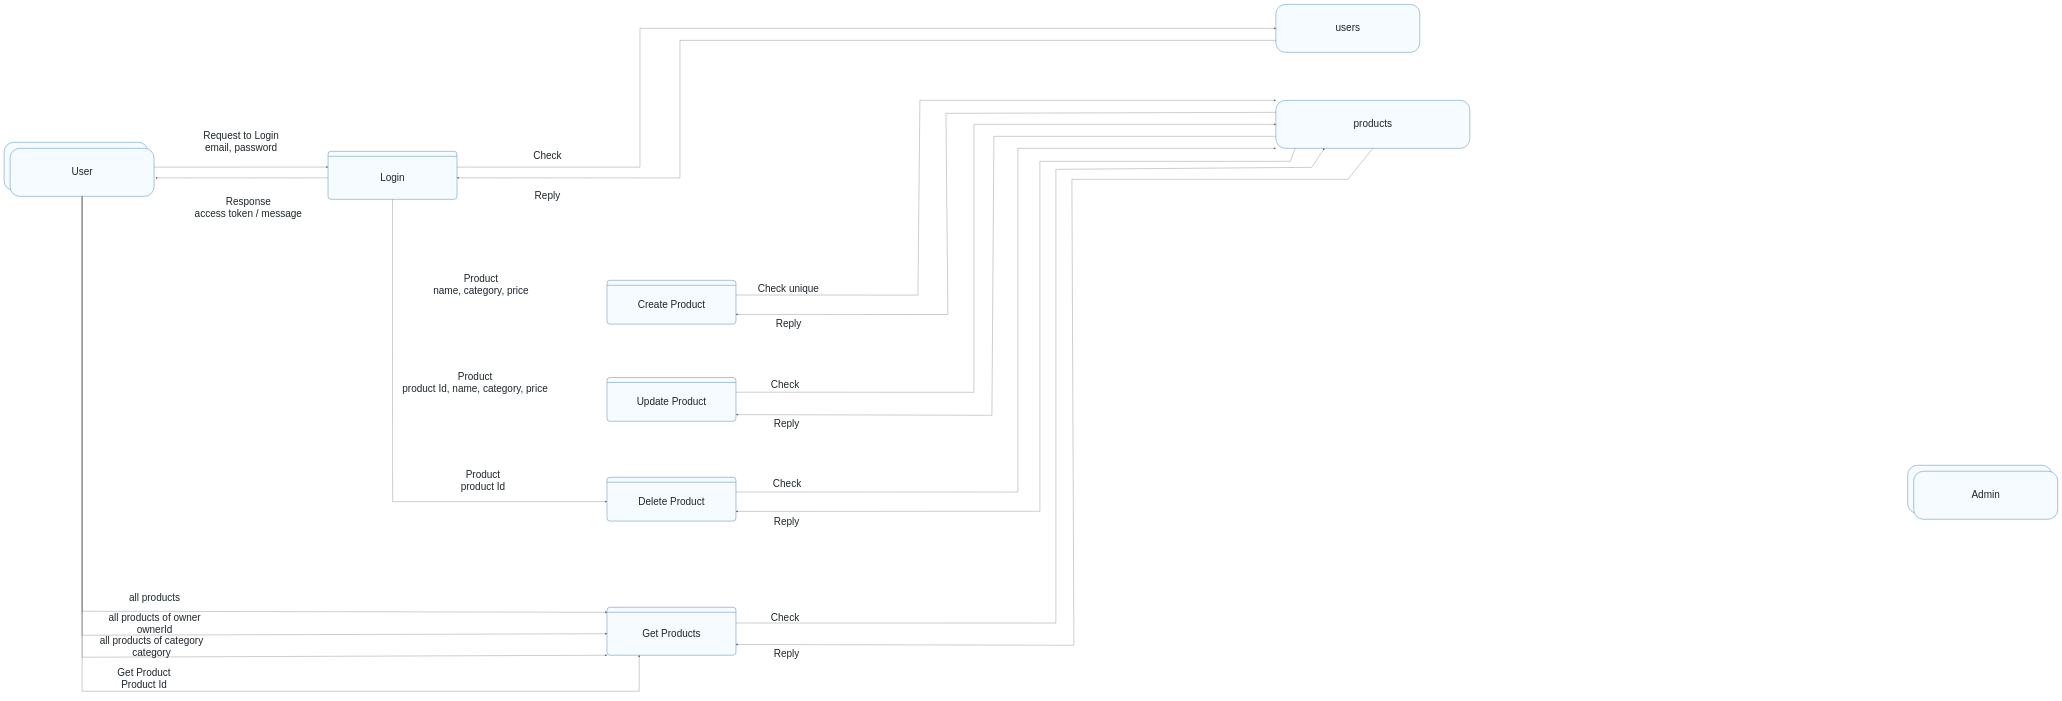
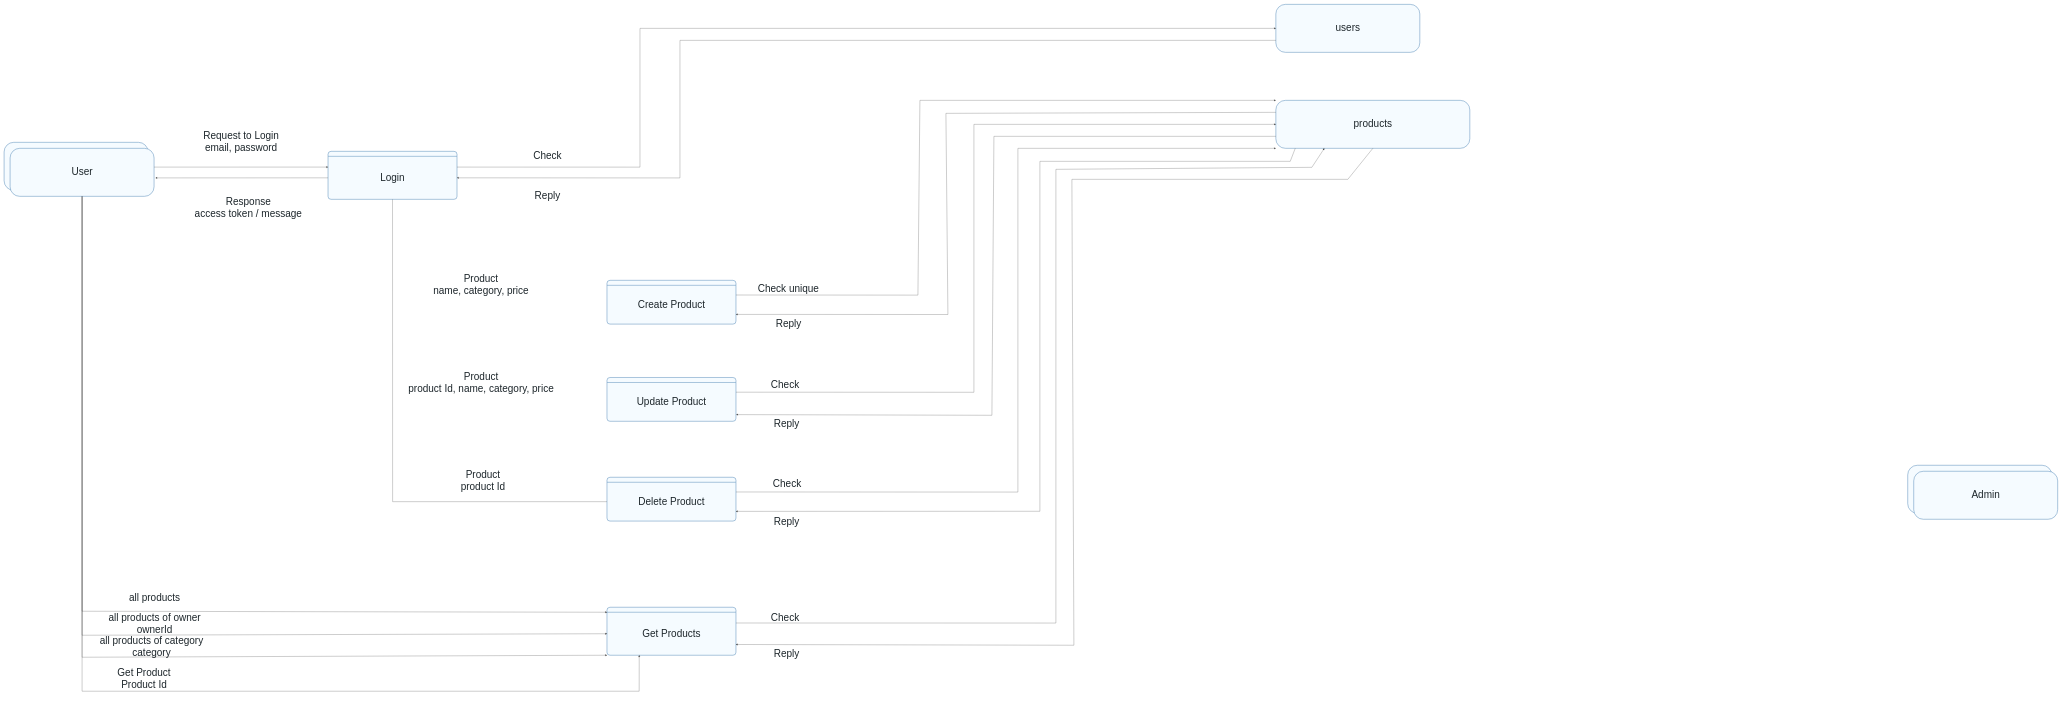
(475, 383) -> (481, 383)
(604, 502) -> (605, 502)
